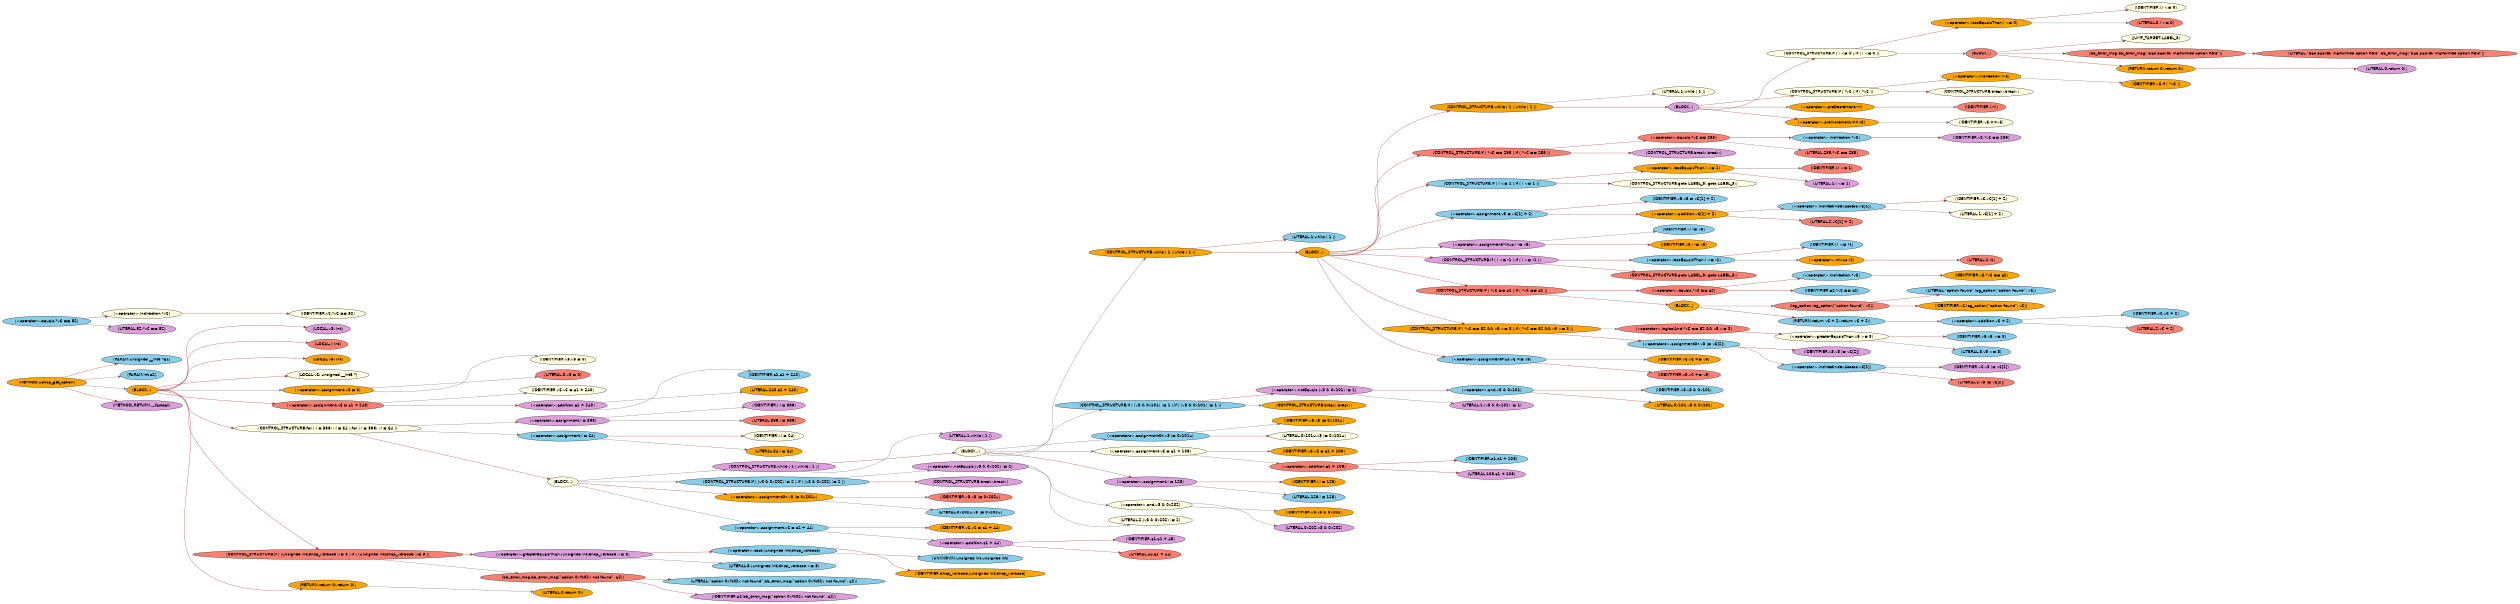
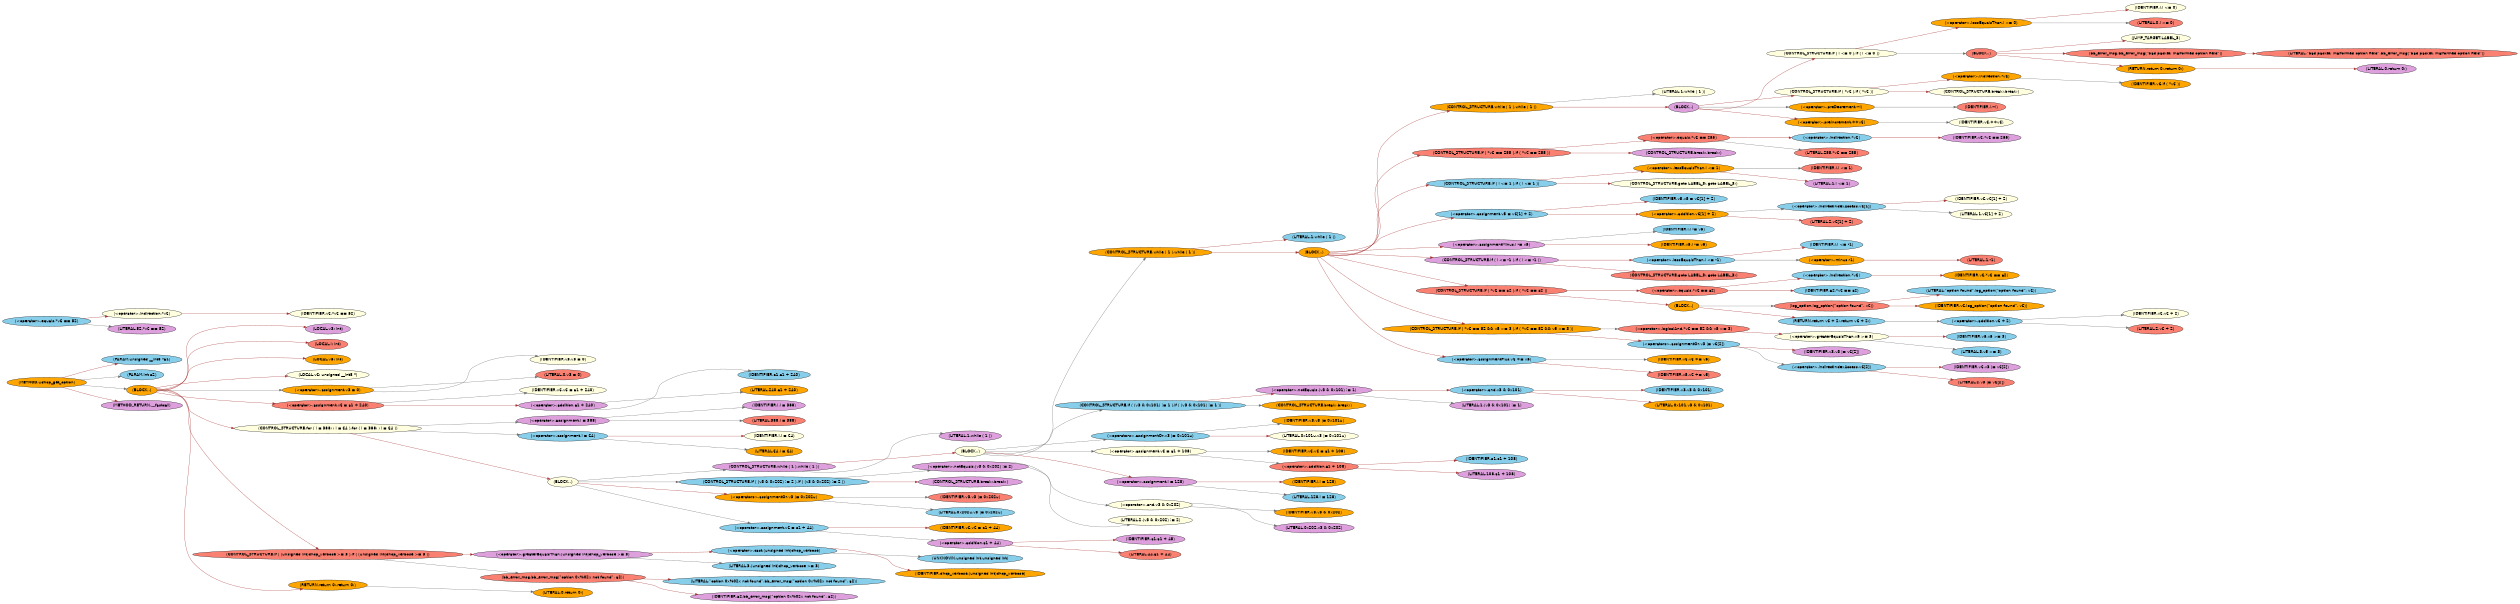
(2156, 314) -> (2156, 314)
